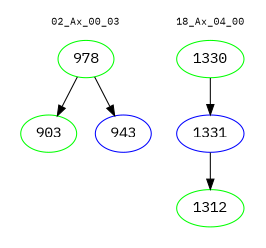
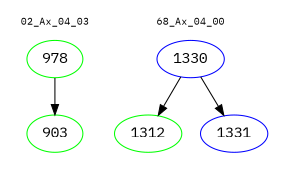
(86, 22) -> (55, 22)
(211, 22) -> (191, 22)
(210, 59) -> (191, 59)
(123, 134) -> none
(210, 166) -> (172, 92)
